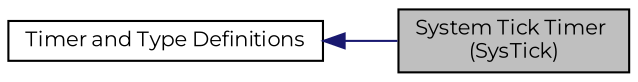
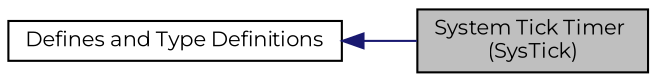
(166, 41) -> (175, 41)
